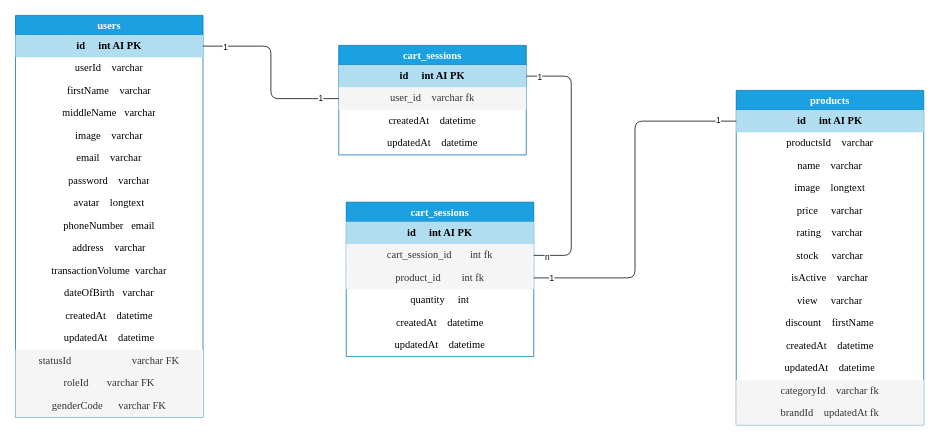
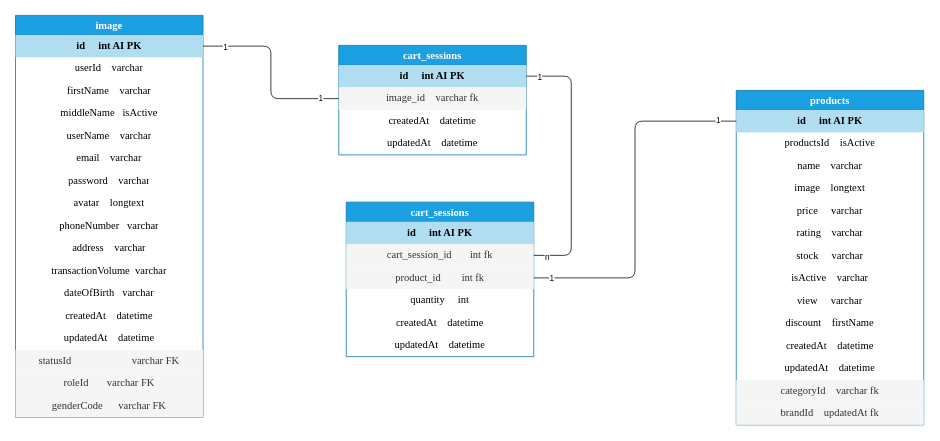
(109, 26) -> (109, 26)
(432, 99) -> (432, 99)
(109, 114) -> (109, 114)
(109, 136) -> (109, 136)
(830, 144) -> (830, 144)
(109, 226) -> (109, 226)
